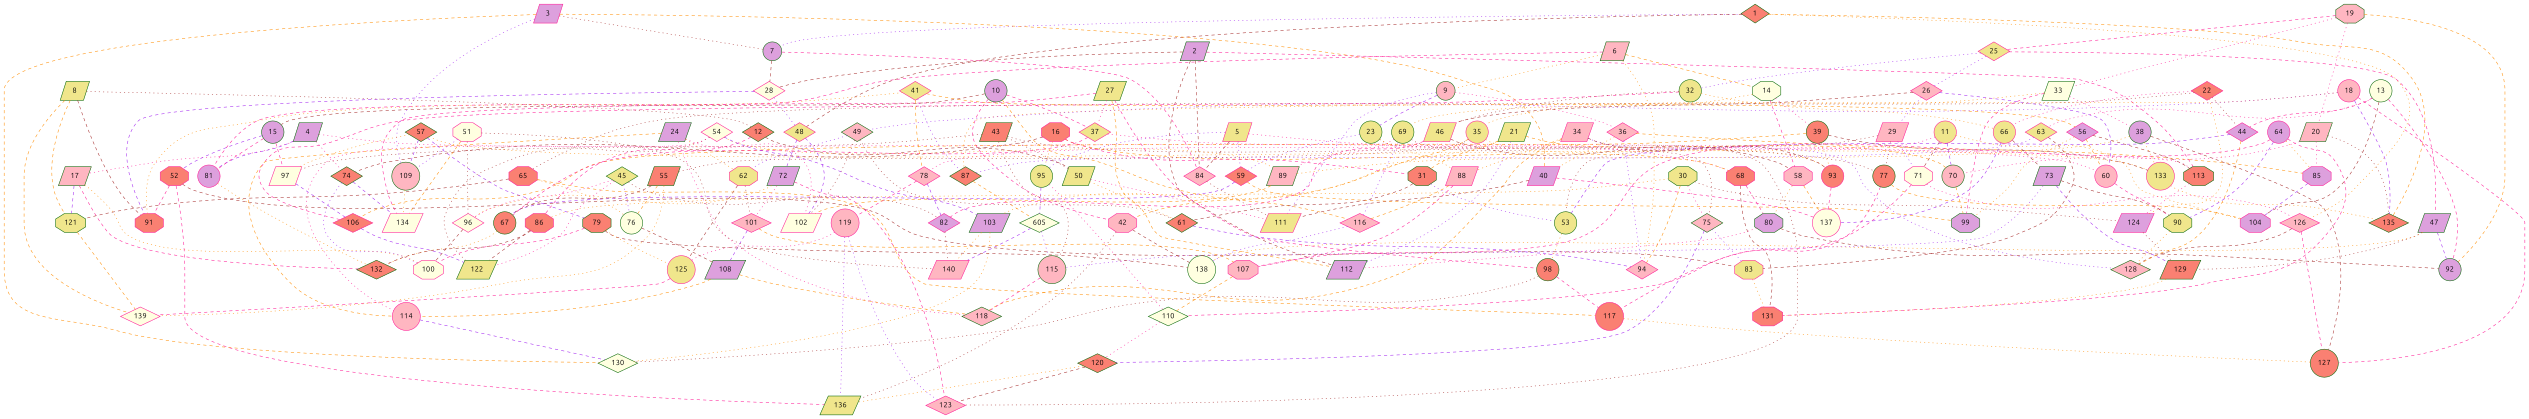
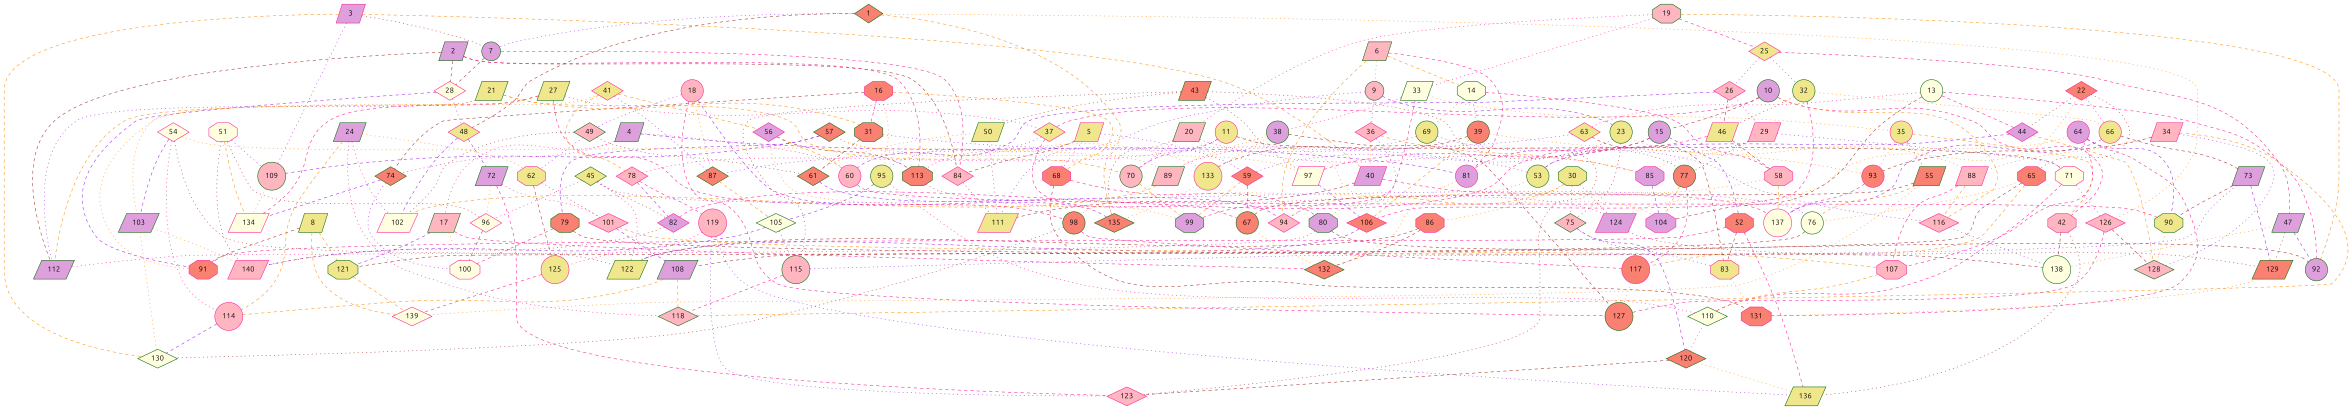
(758, 132) -> none
(1654, 163) -> (1303, 132)
(1039, 223) -> (776, 223)
